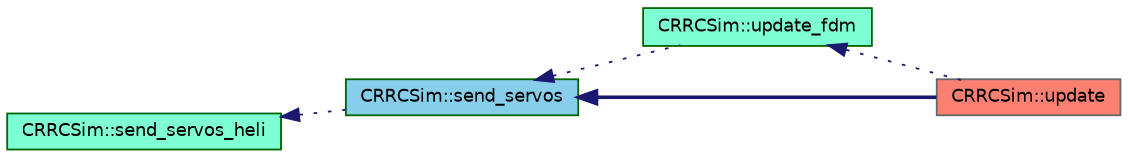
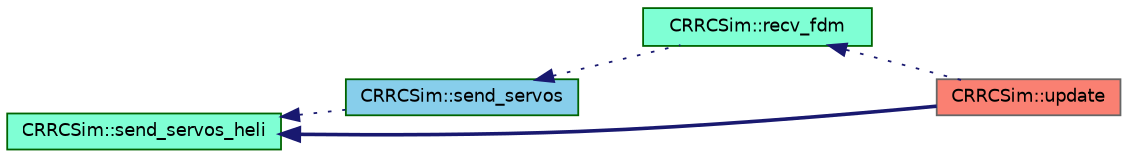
(757, 27) -> (757, 27)
(767, 97) -> (619, 130)
